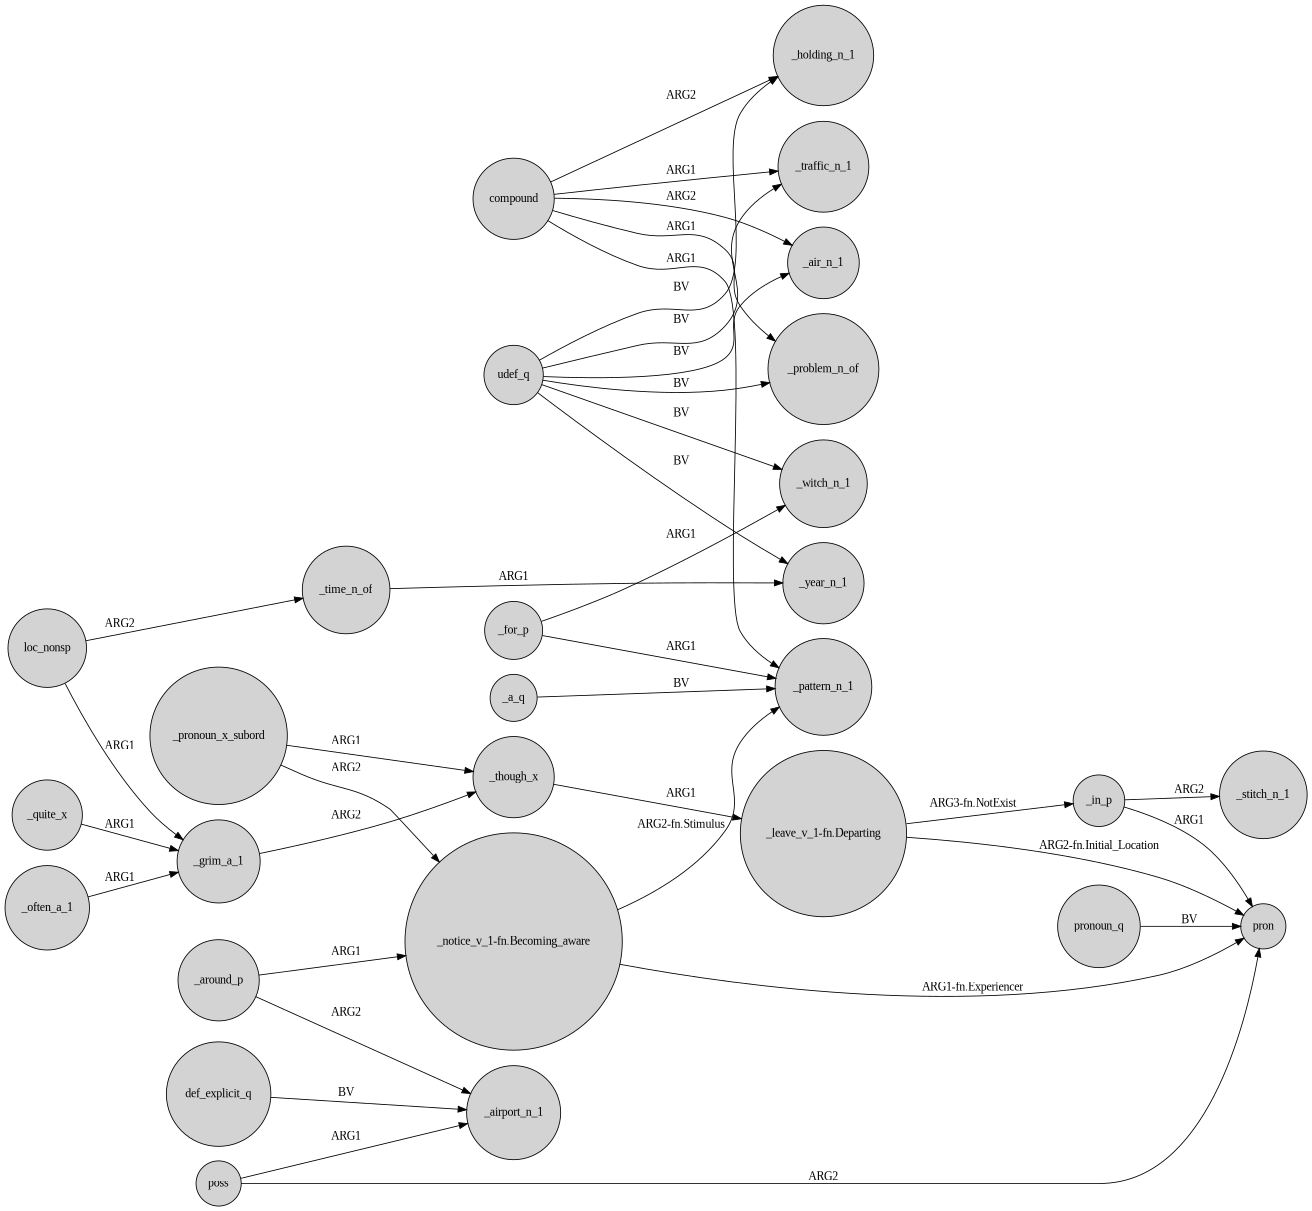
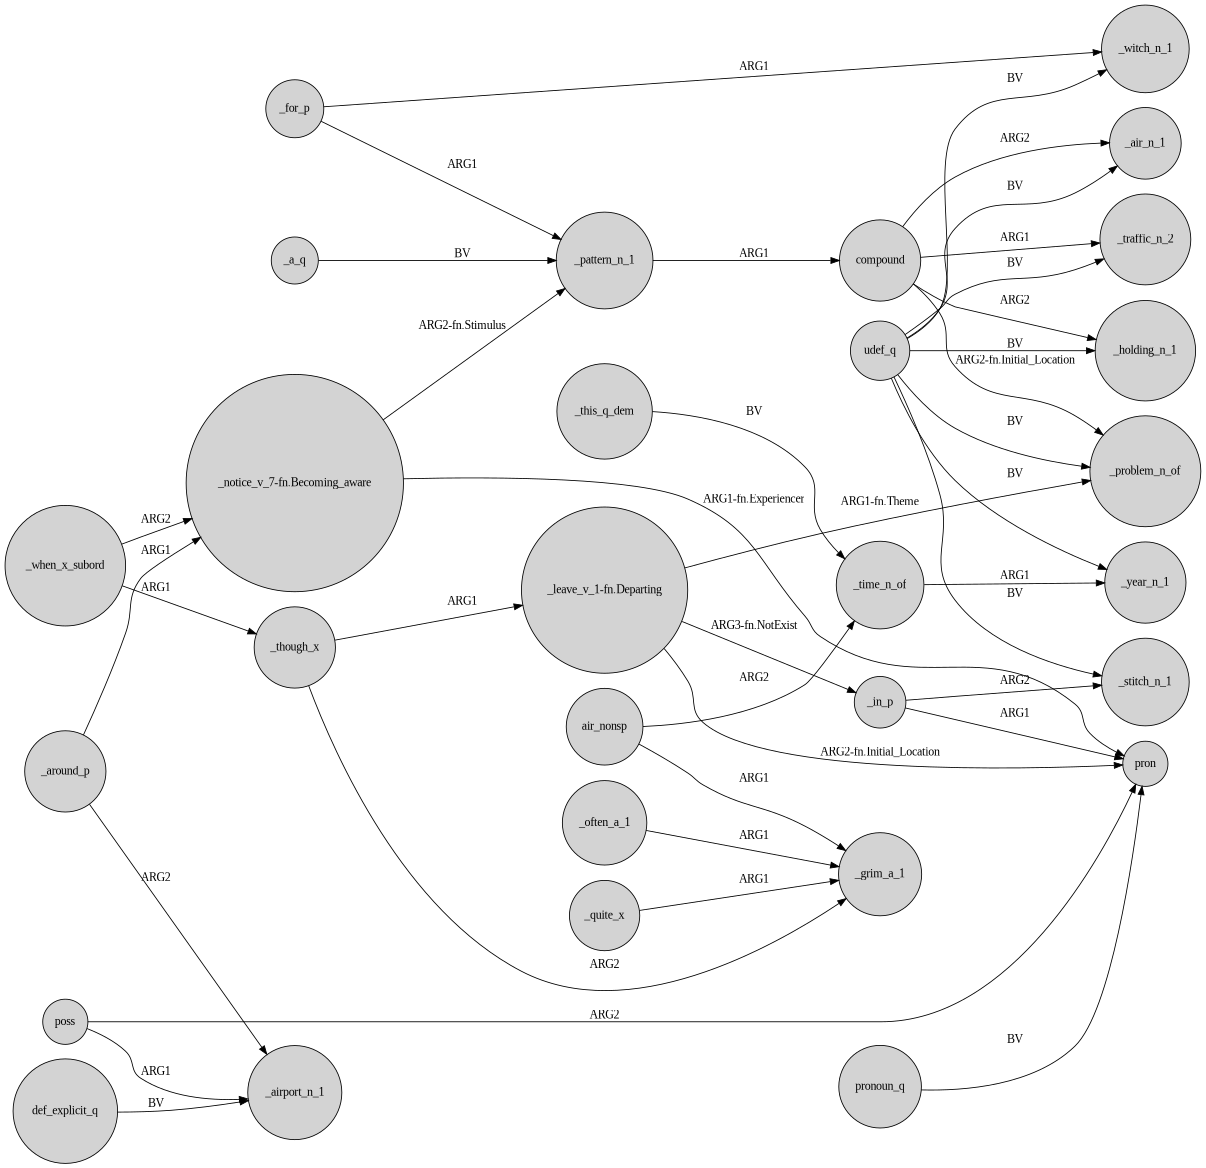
(823, 167) -> (1145, 239)
(681, 227) -> (1015, 360)
(736, 382) -> (742, 261)
none -> (605, 411)
none -> (882, 520)
none -> (941, 565)
(47, 648) -> (605, 727)
(219, 736) -> (65, 566)
(365, 829) -> (511, 965)
(514, 941) -> (295, 483)
